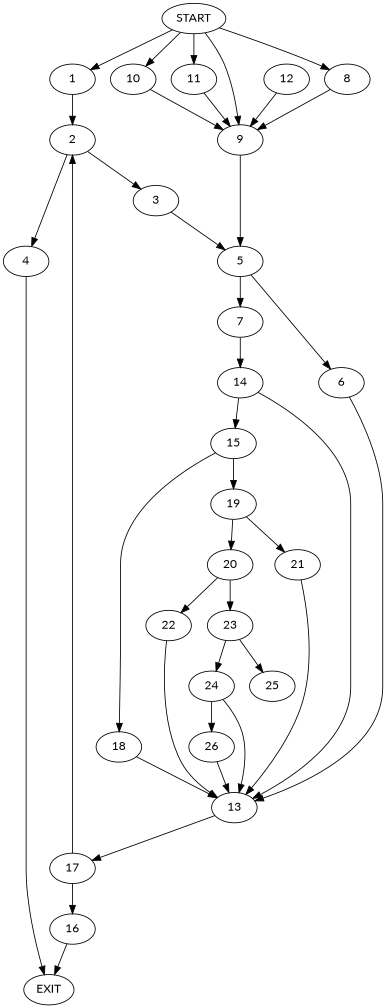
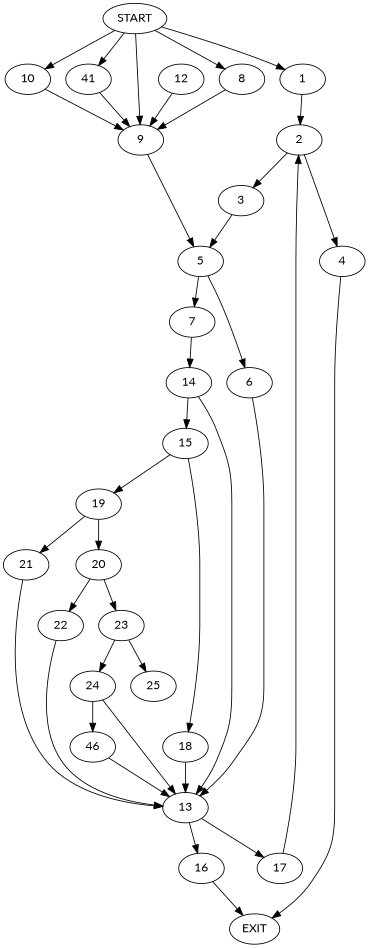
(194, 79) -> (89, 79)
(212, 747) -> (93, 747)
(73, 895) -> (192, 834)
